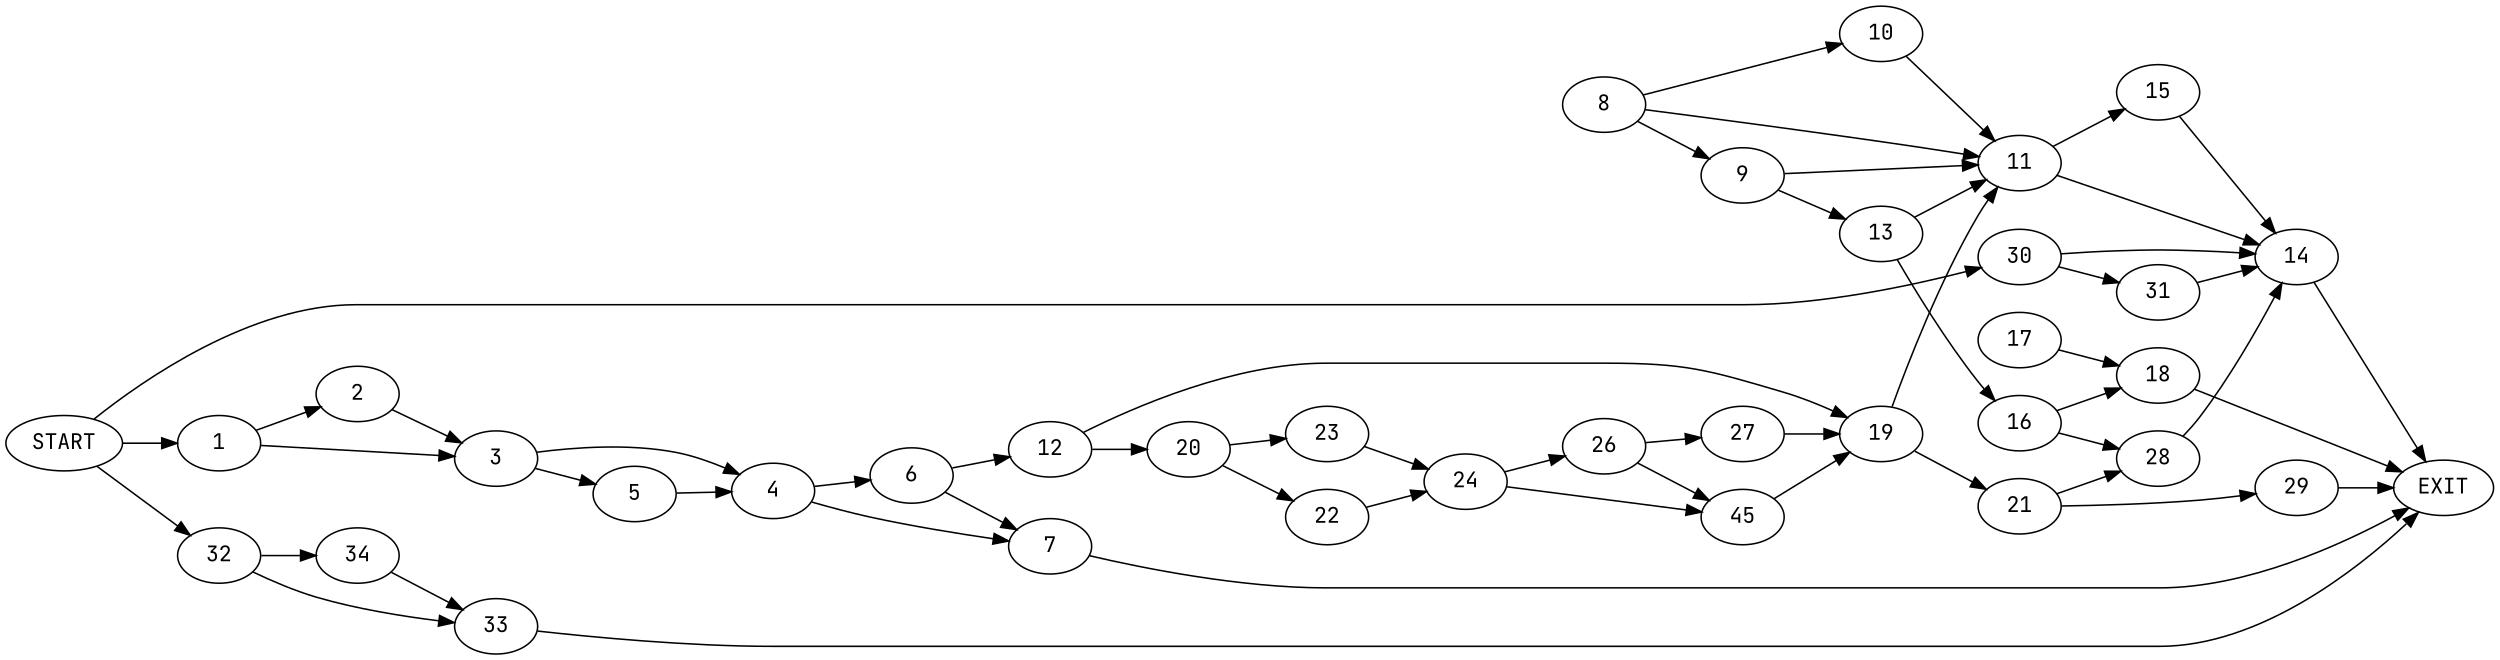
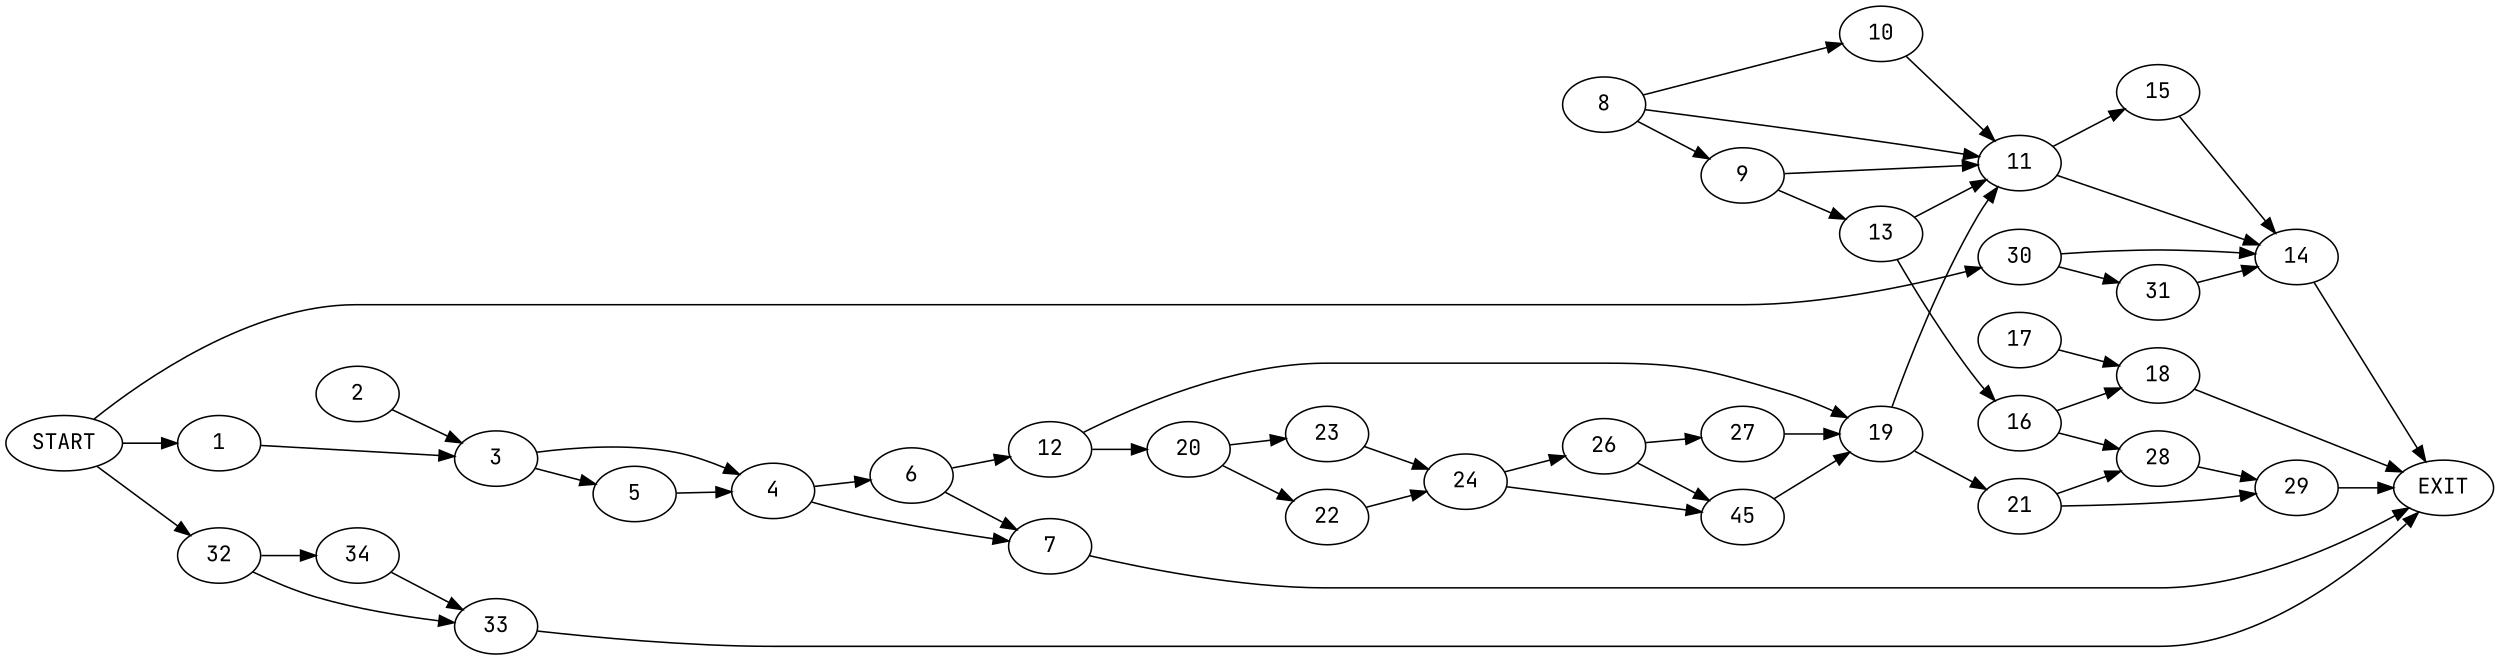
(2233, 369) -> (2220, 472)
(281, 421) -> none
